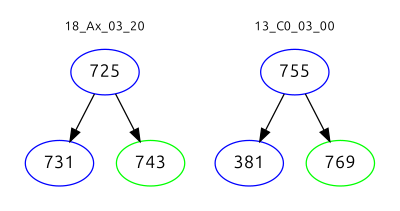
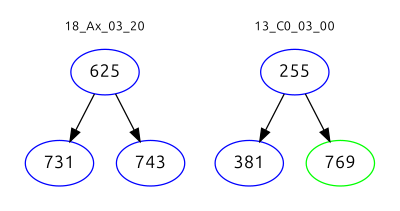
(105, 72) -> (105, 72)
(295, 72) -> (295, 72)
(151, 163) -> (151, 163)
